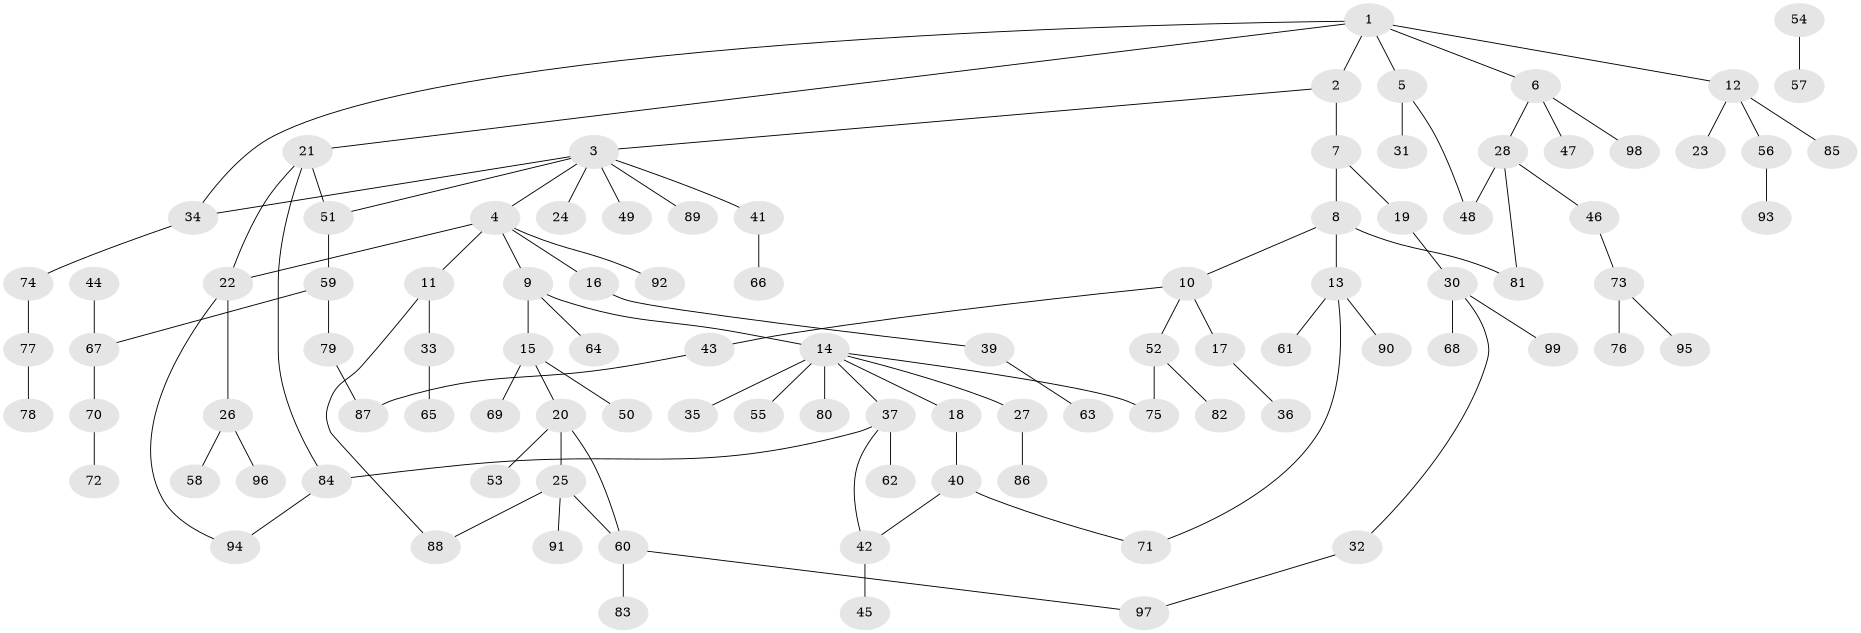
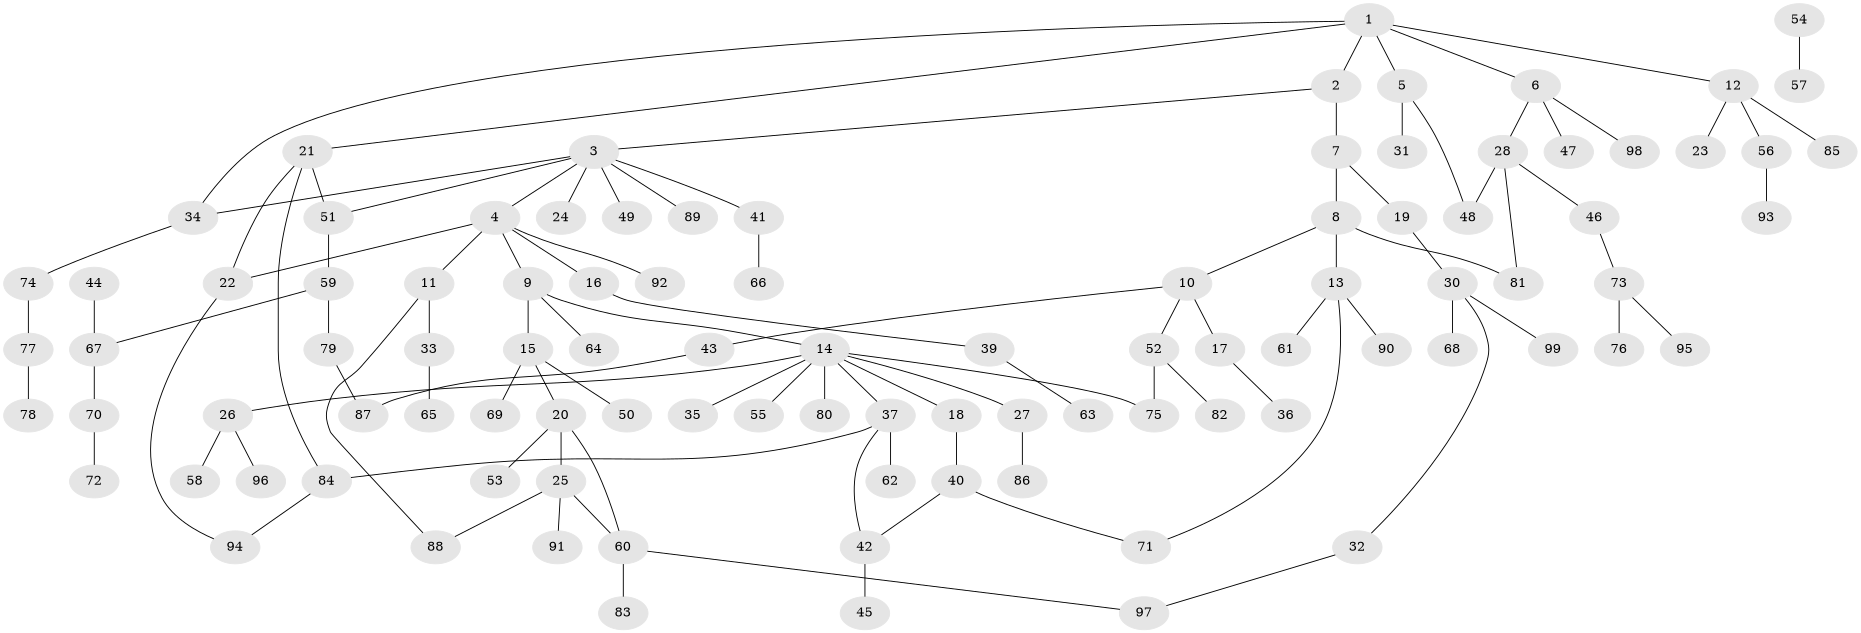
(228, 350) -> (527, 384)
